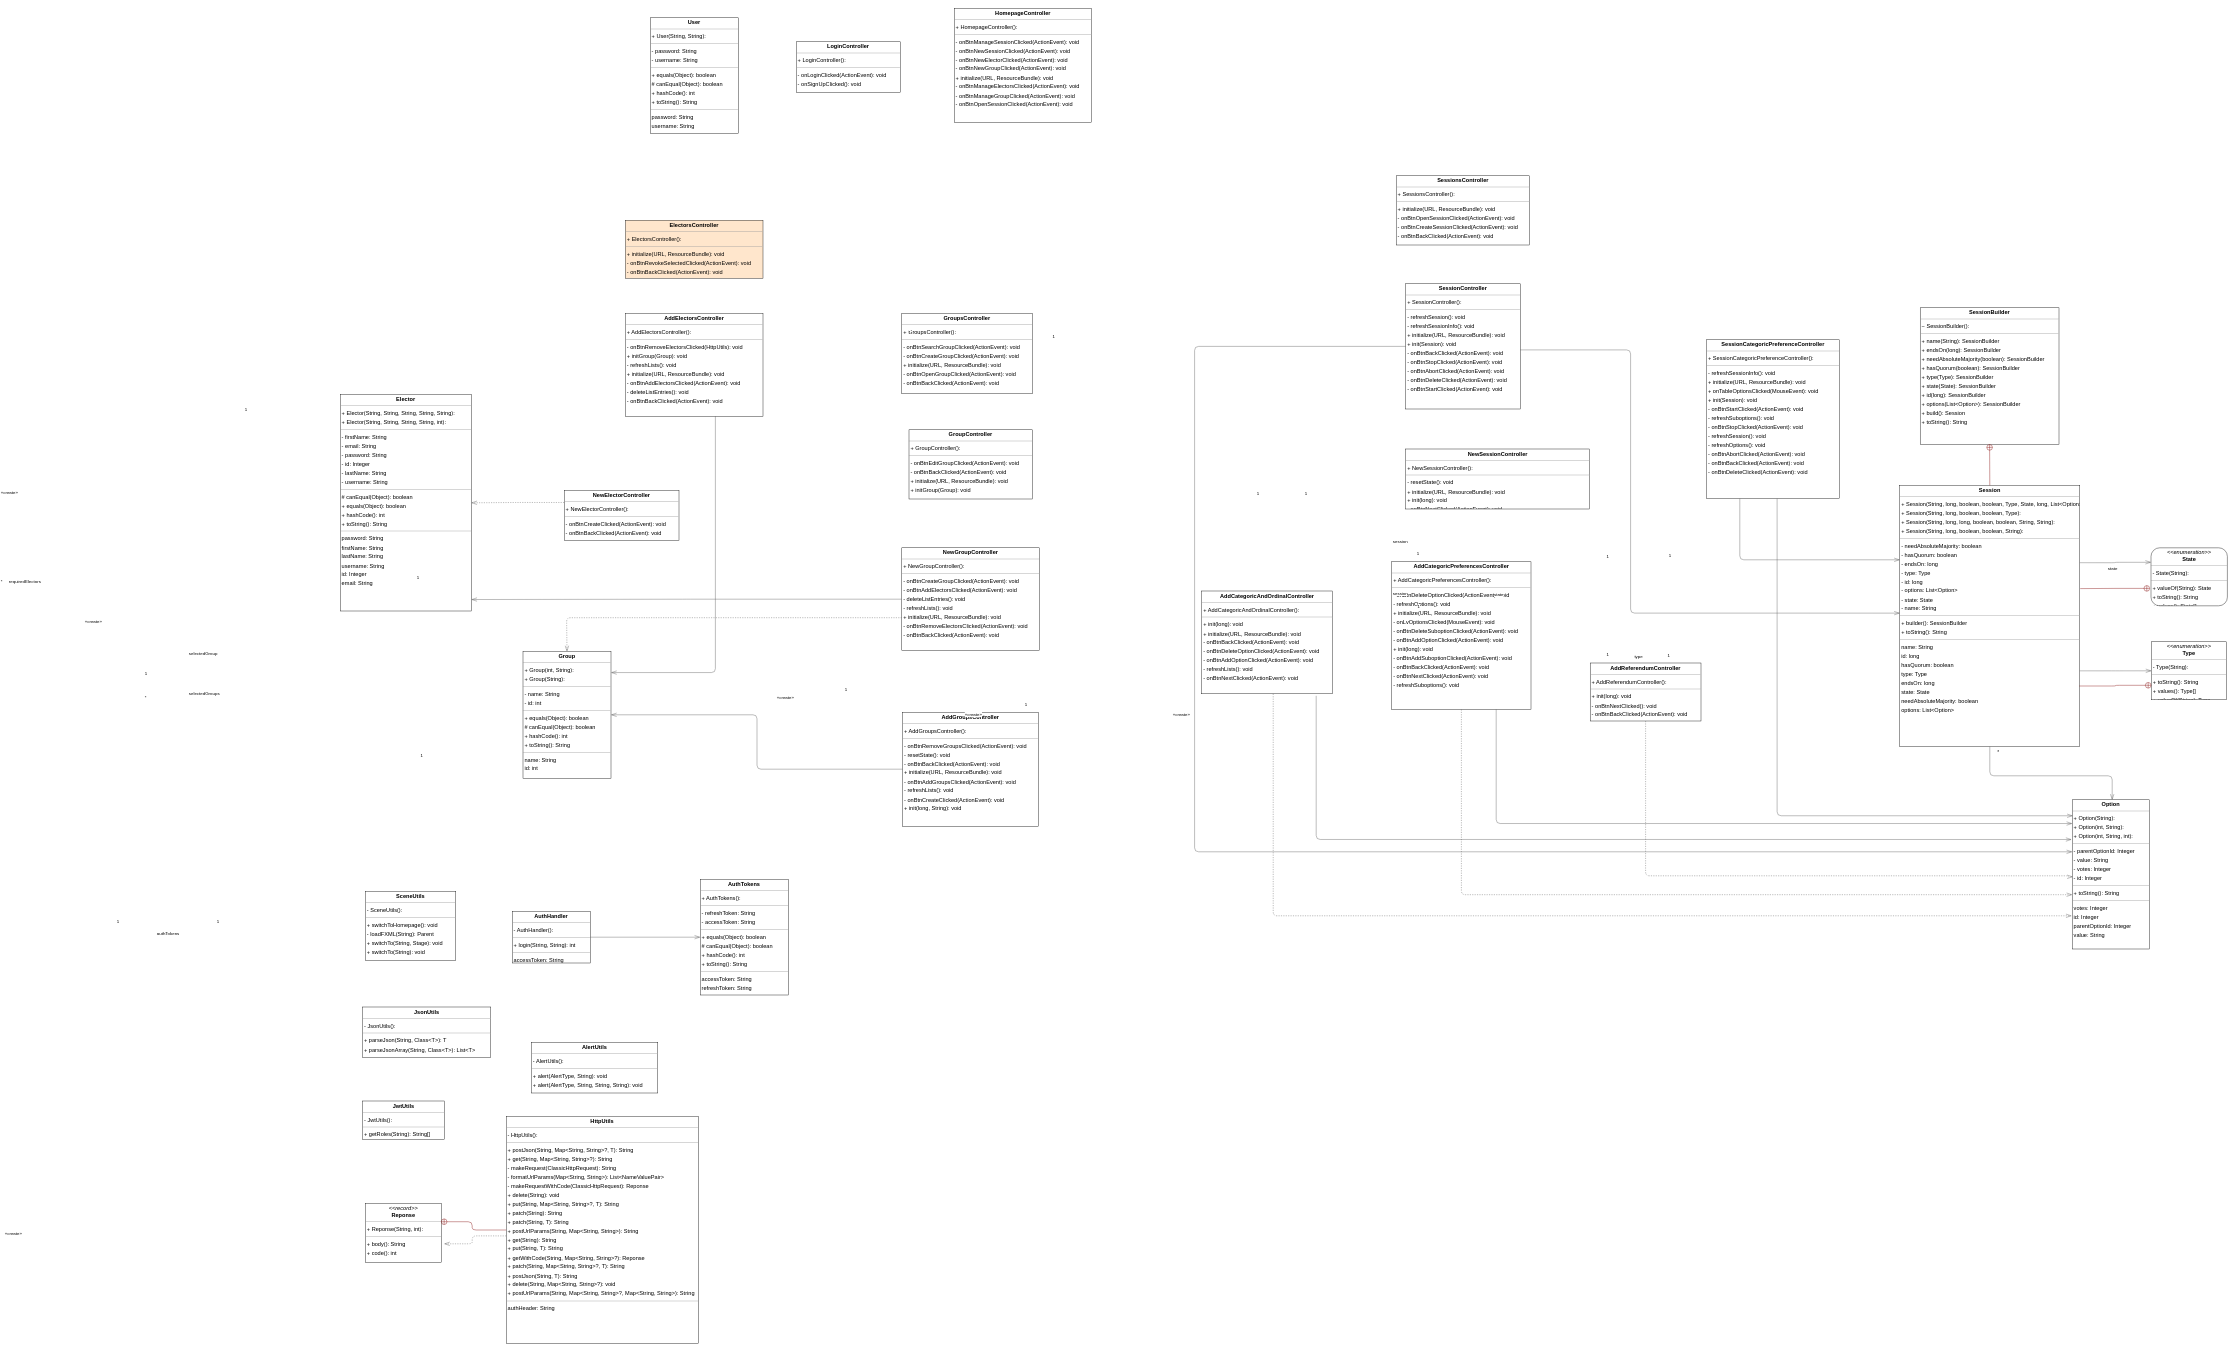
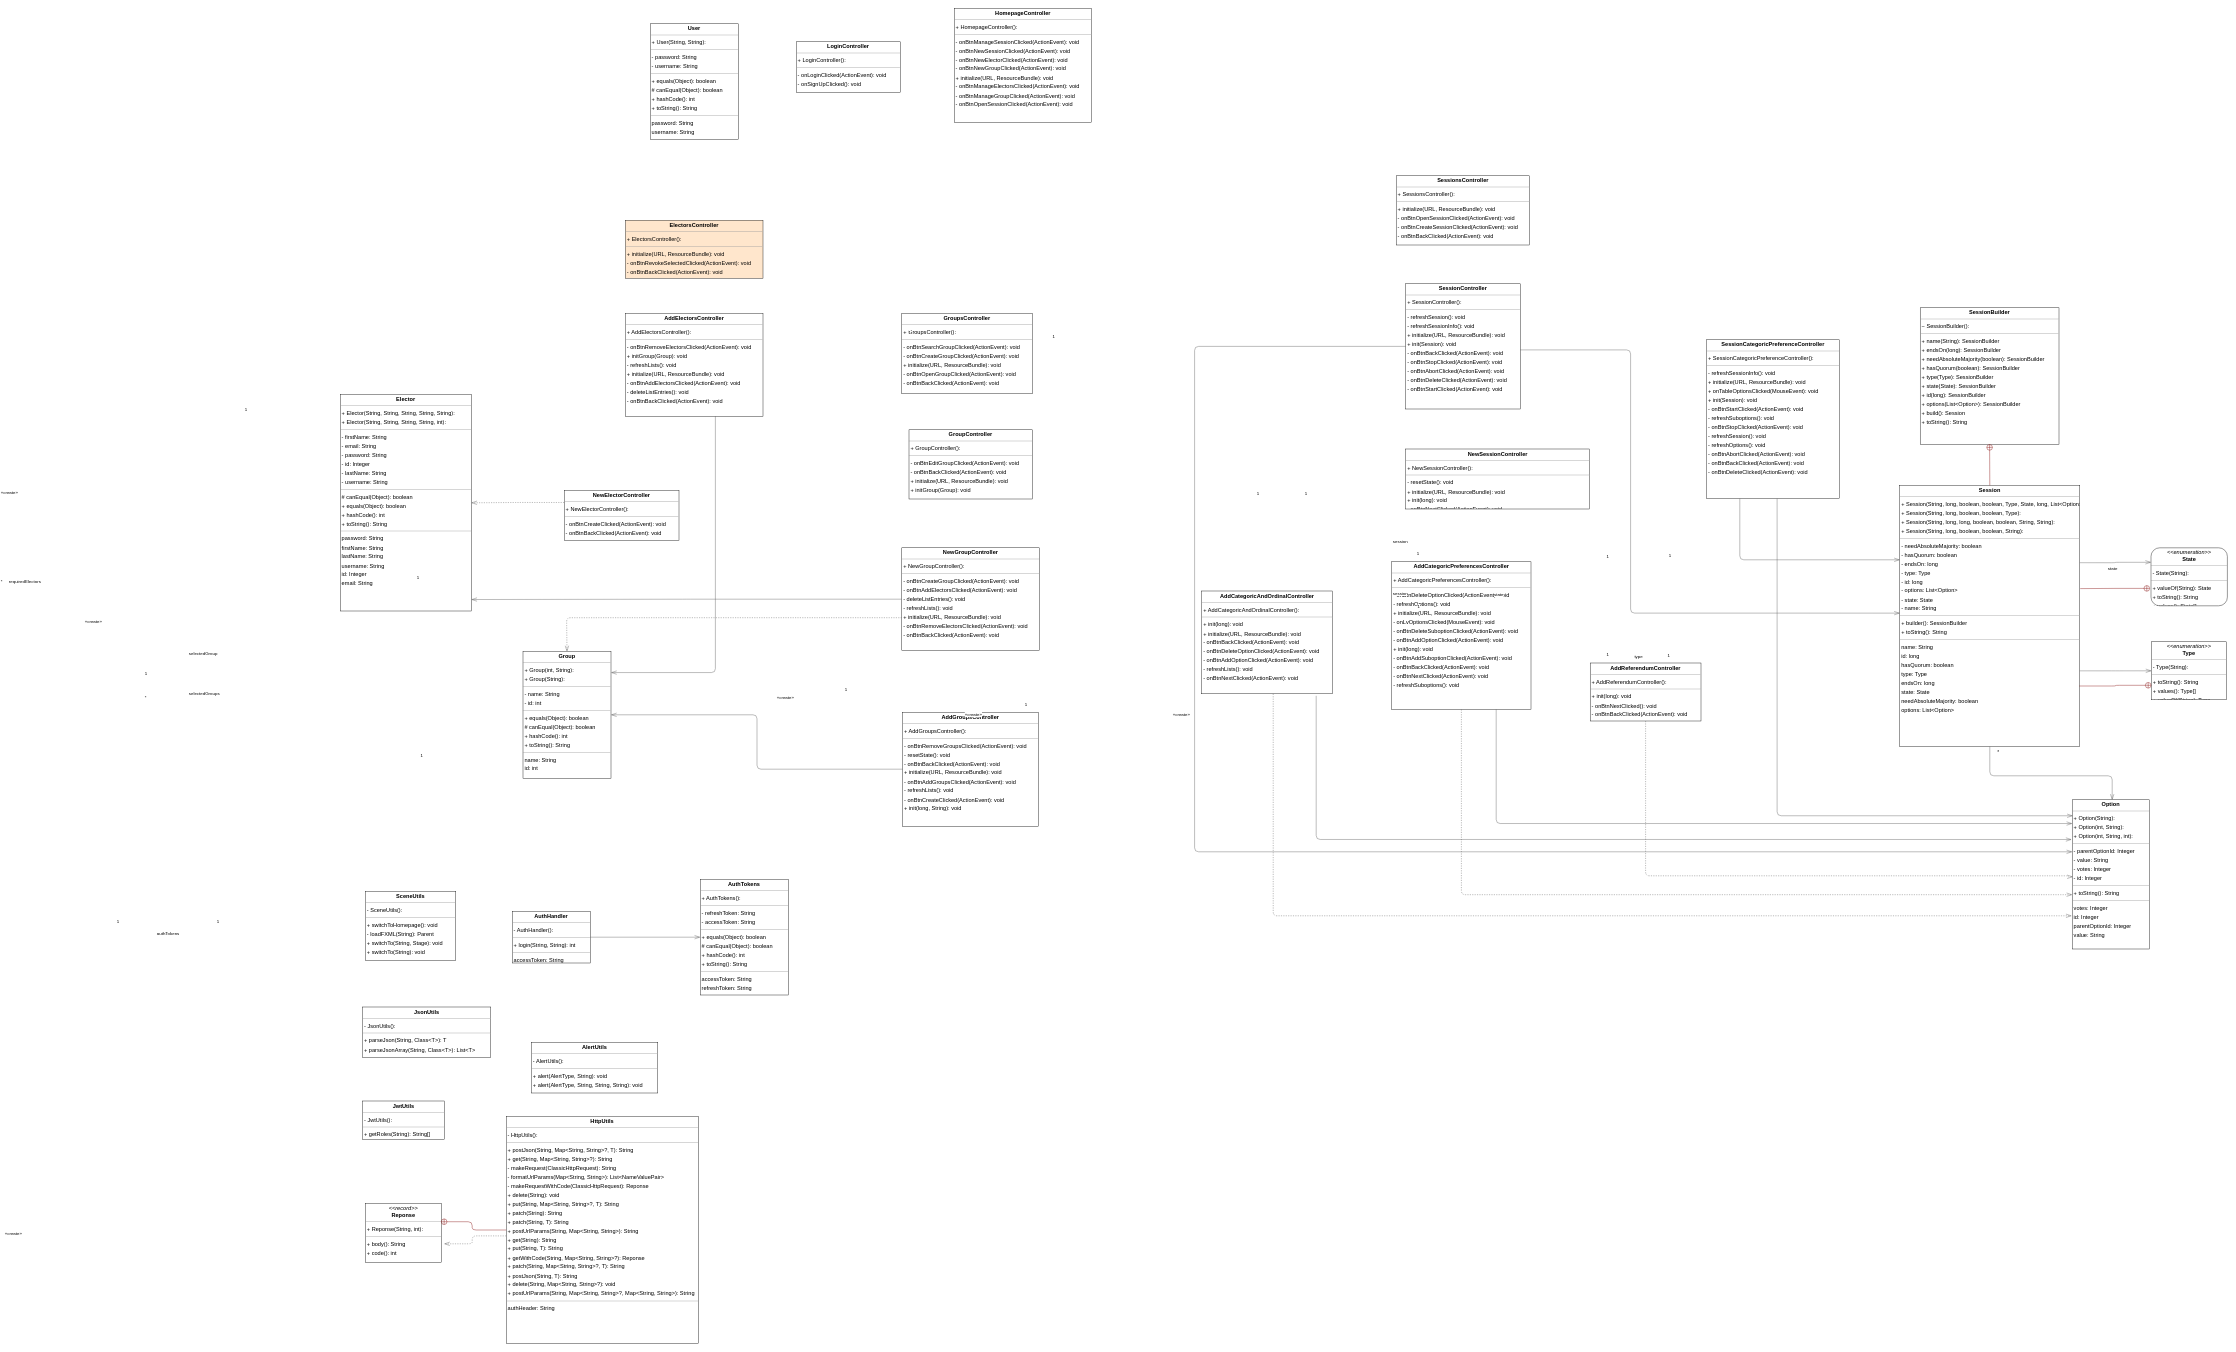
(694, 76) -> (694, 82)
(689, 344) -> (693, 344)
